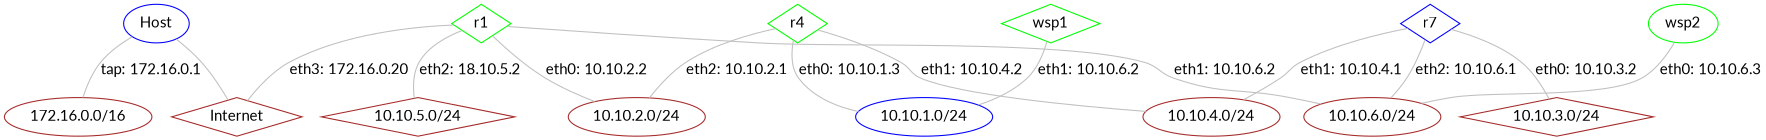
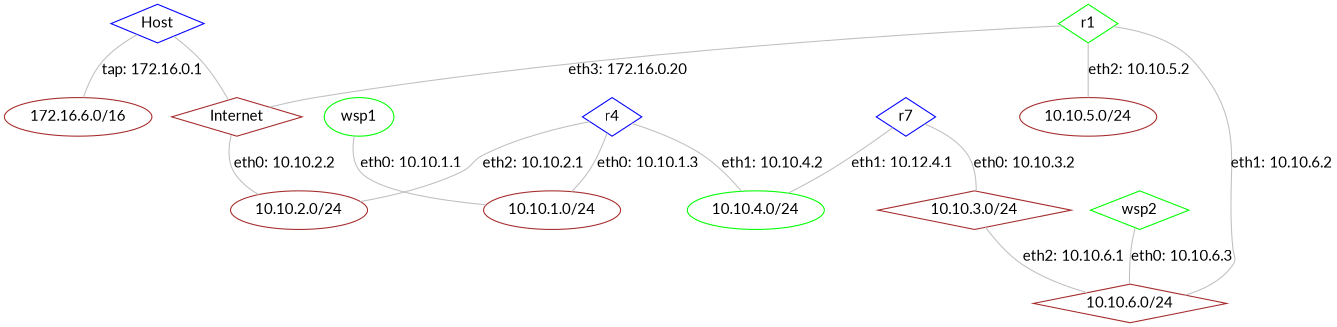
(156, 24) -> (157, 24)
(798, 24) -> (612, 117)
(1051, 24) -> (359, 117)
(1683, 24) -> (1140, 210)
(470, 70) -> (1139, 70)
(1089, 70) -> (411, 164)
(1351, 70) -> (902, 164)
(1411, 71) -> (1030, 269)
(540, 75) -> (233, 170)
(78, 117) -> (78, 117)
(418, 117) -> (1088, 117)
(924, 117) -> (552, 210)
(1212, 117) -> (756, 210)
(1372, 117) -> (1130, 303)
